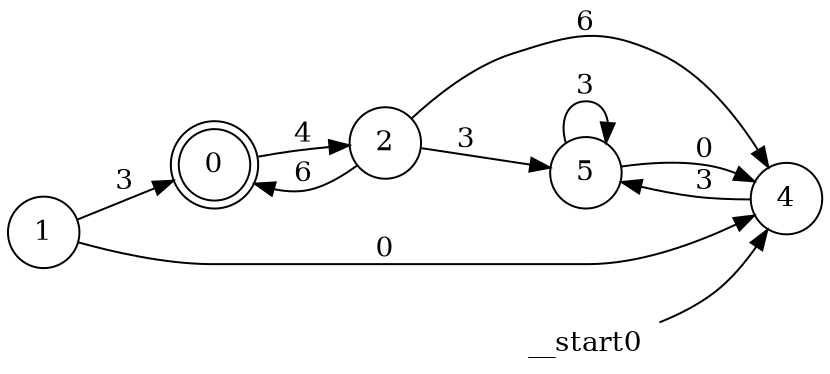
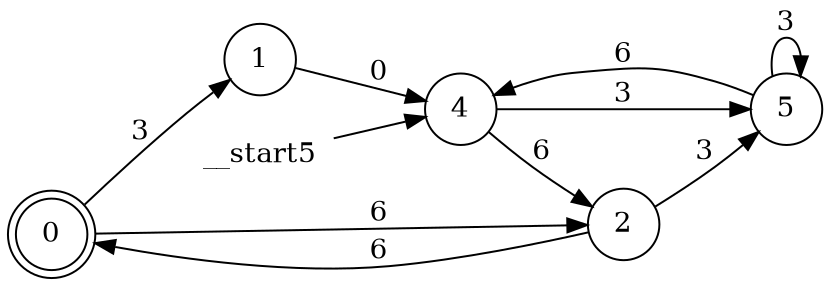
(595, 36) -> (531, 166)
(304, 134) -> (379, 214)
(705, 150) -> (624, 55)
(116, 204) -> (148, 147)
(586, 344) -> (260, 155)
